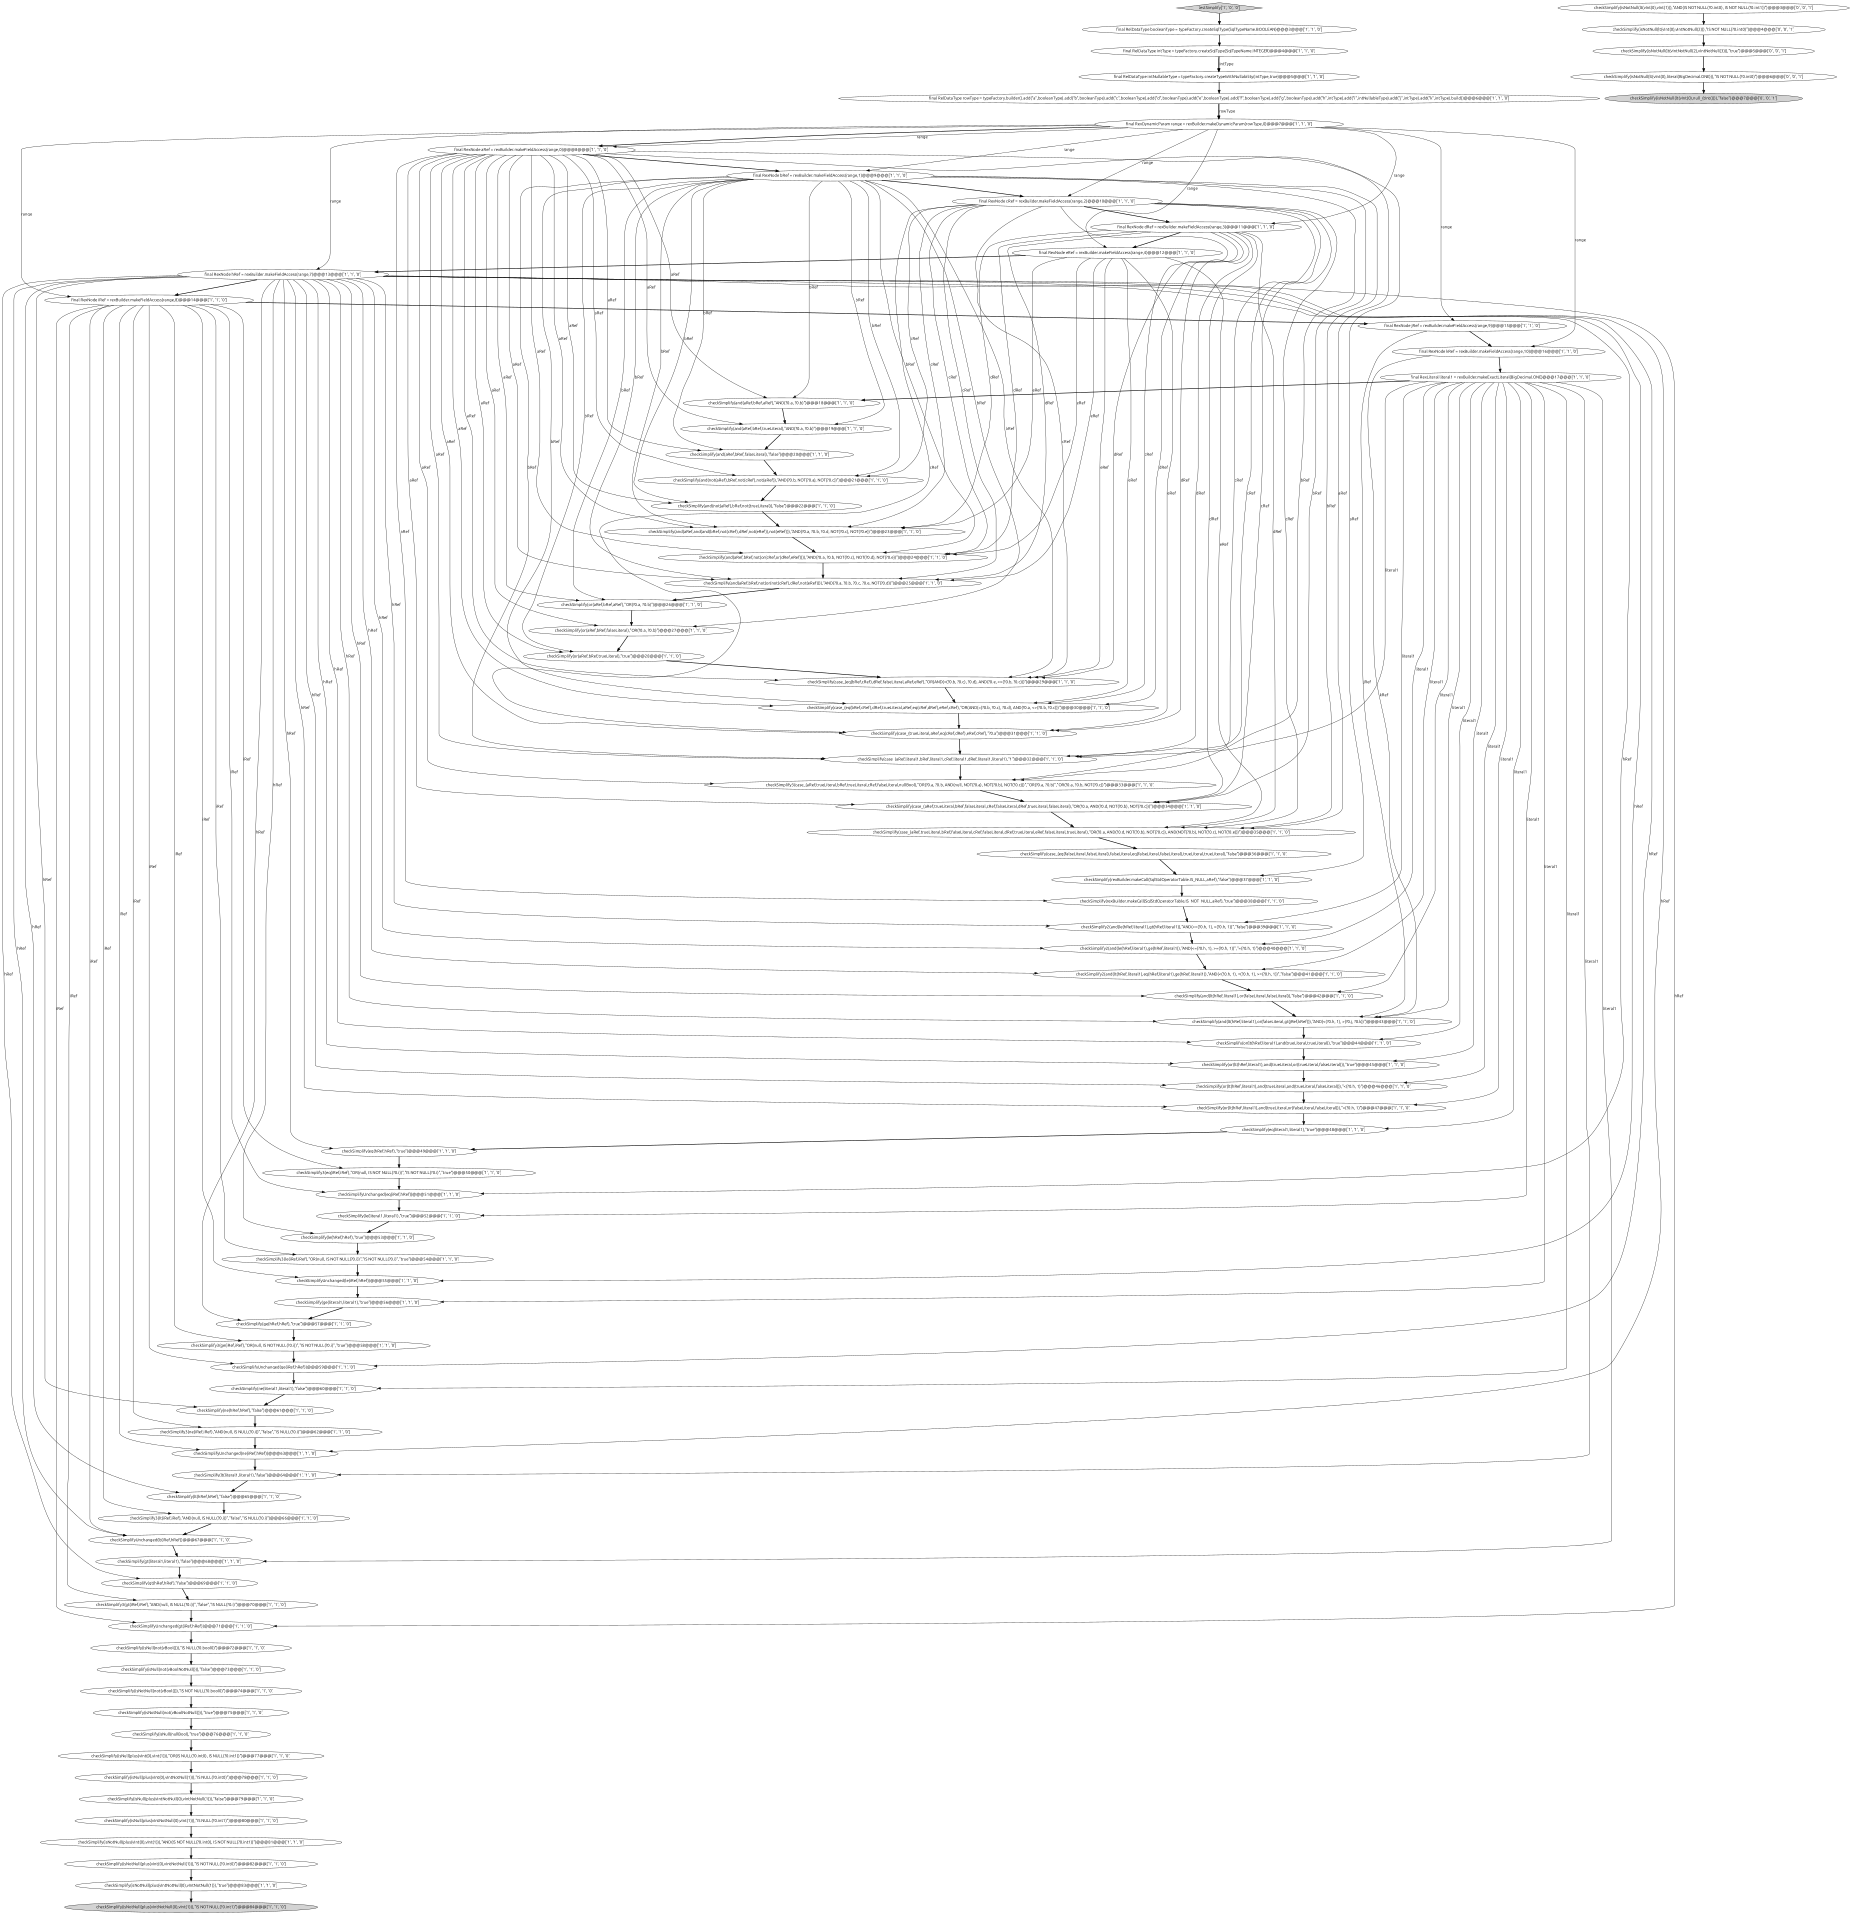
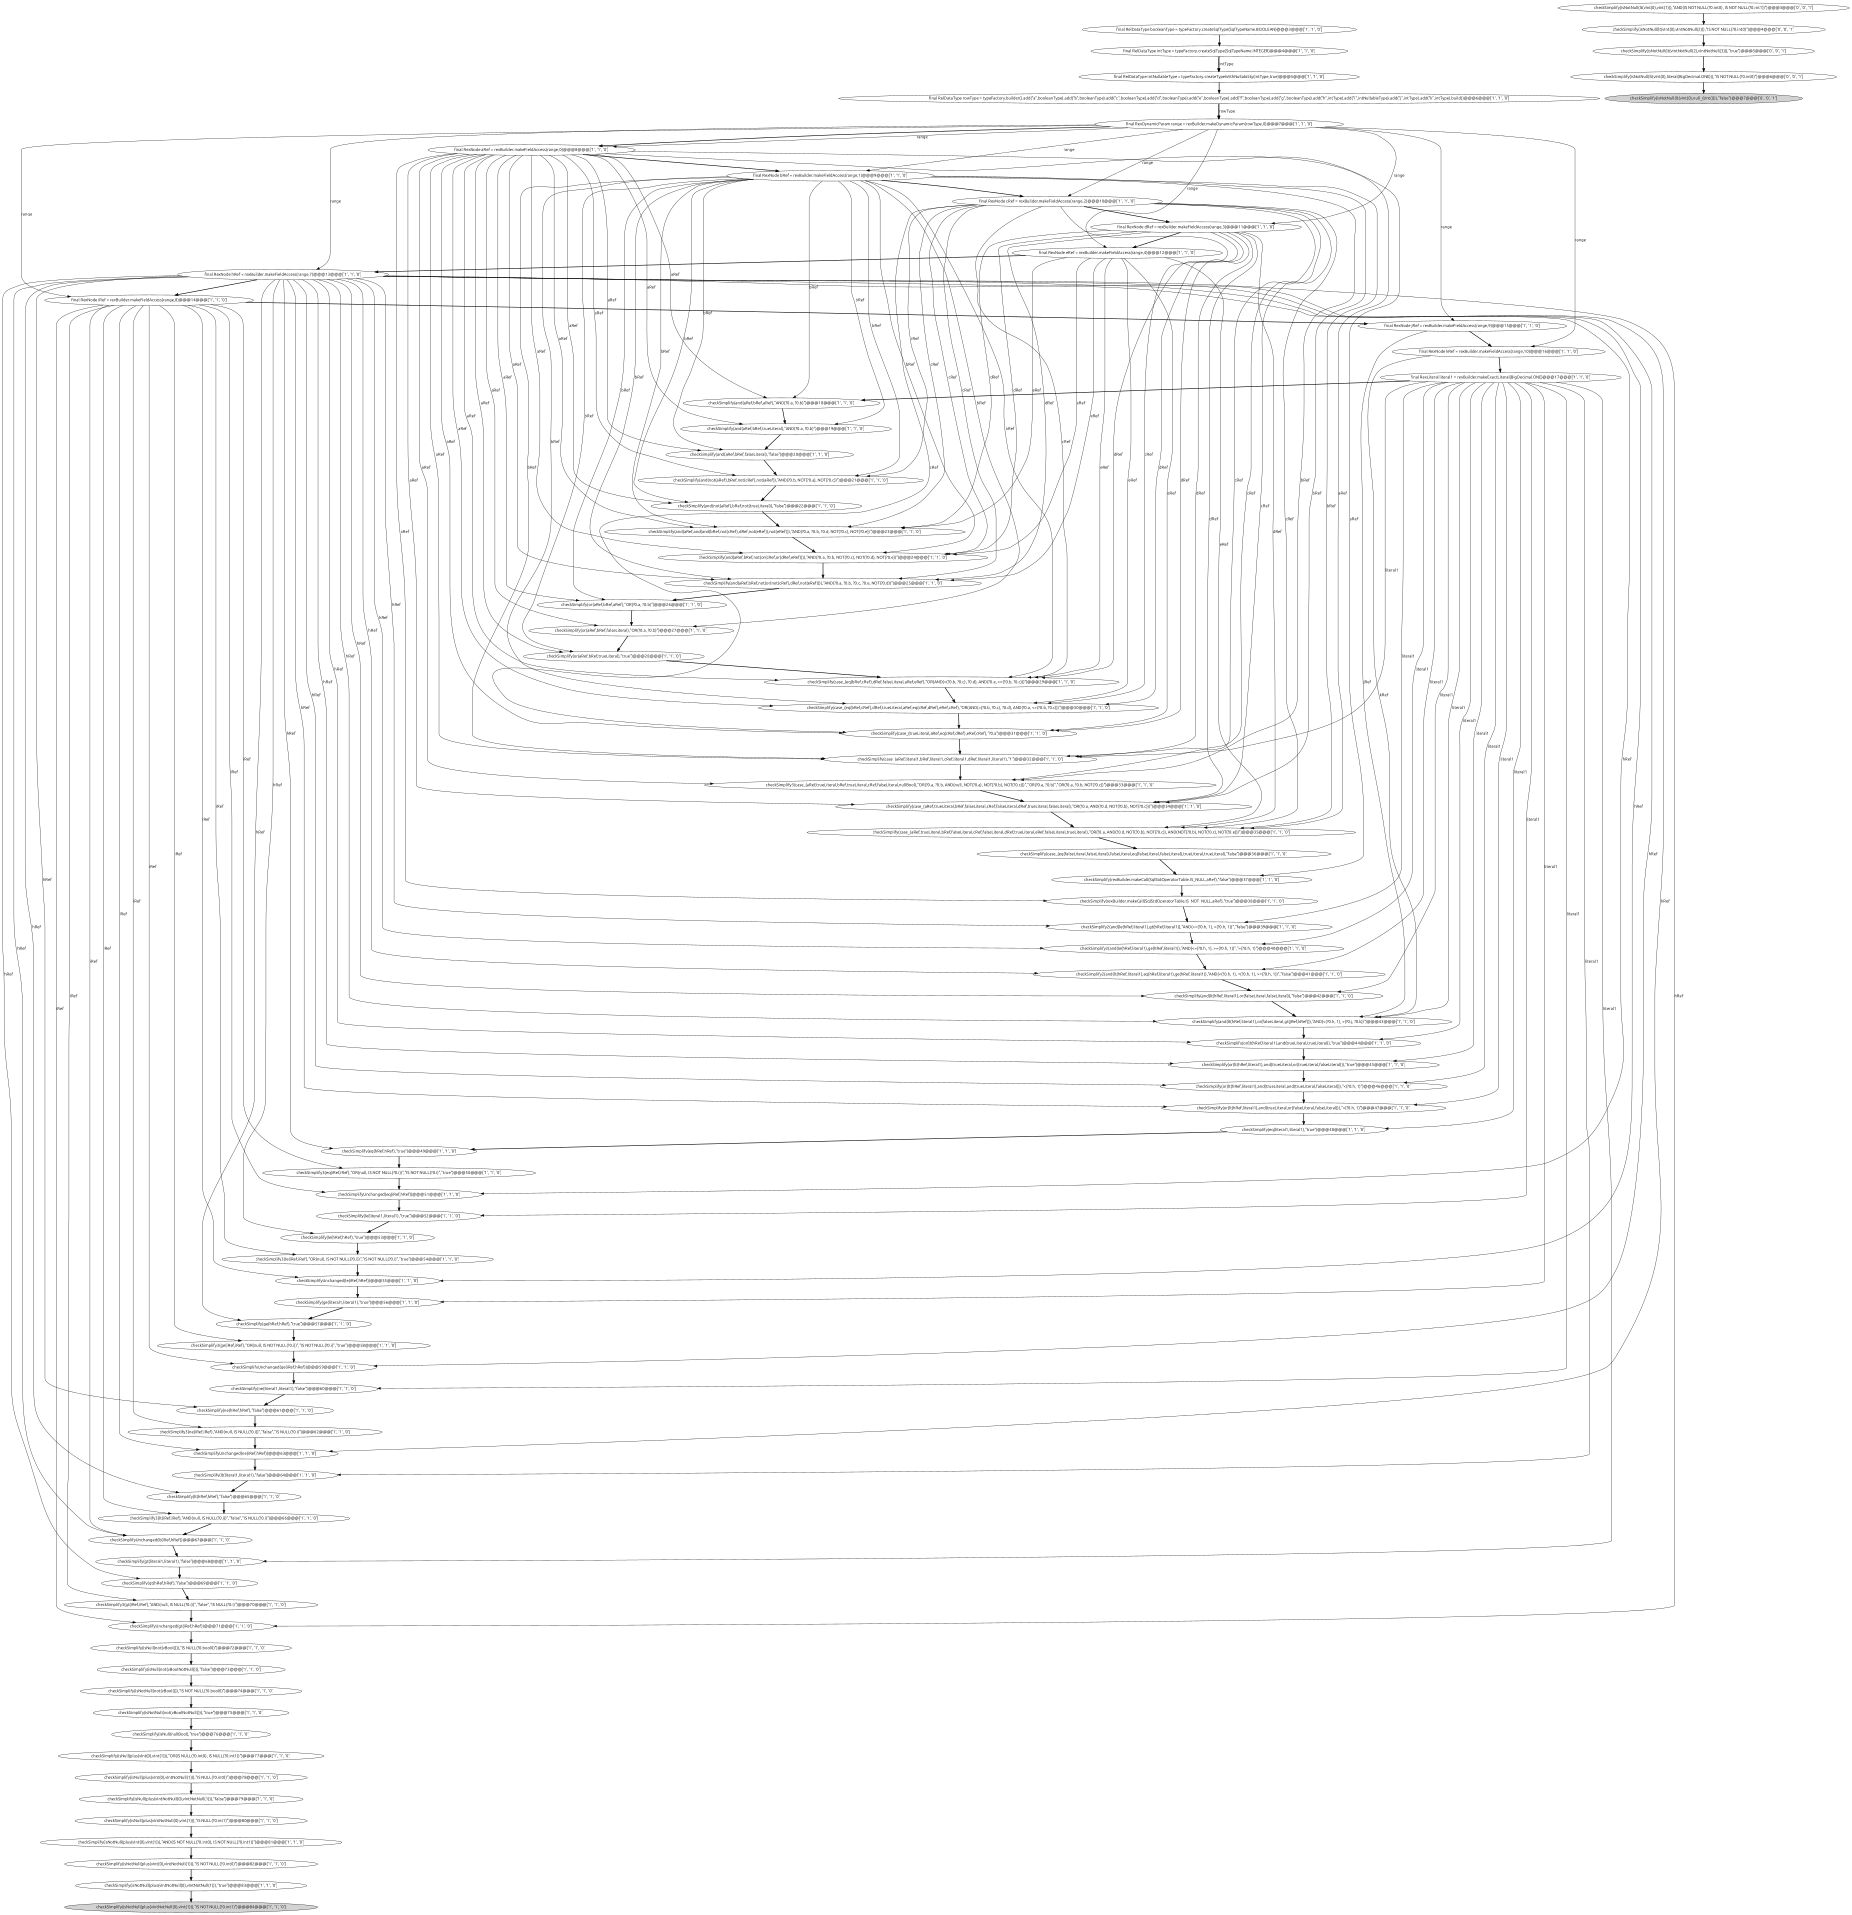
(1219, 8) -> none
